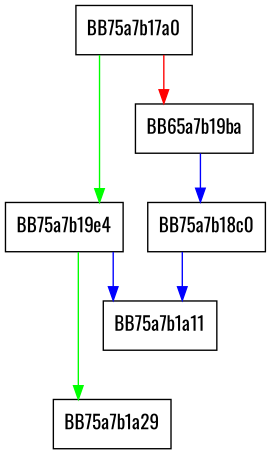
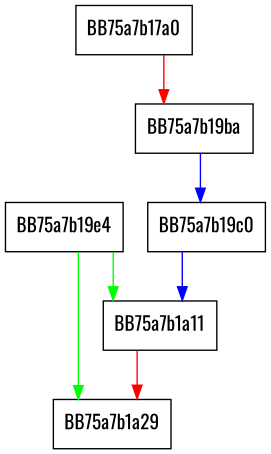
(100, 122) -> none
(194, 129) -> (194, 129)
(207, 227) -> (207, 227)
(113, 269) -> (113, 269)
none -> (137, 368)
